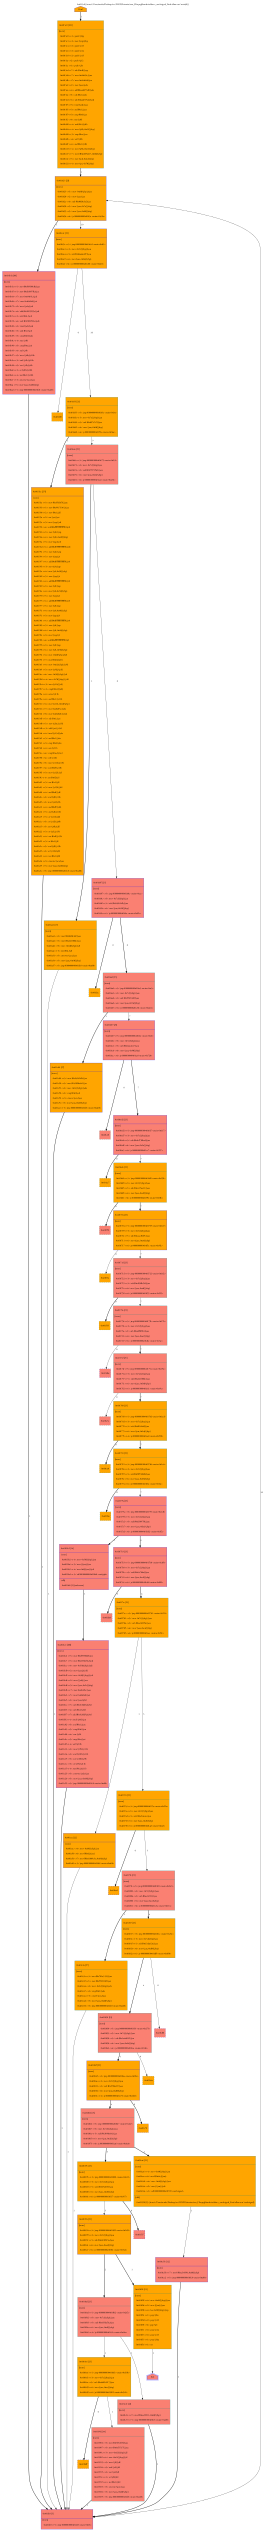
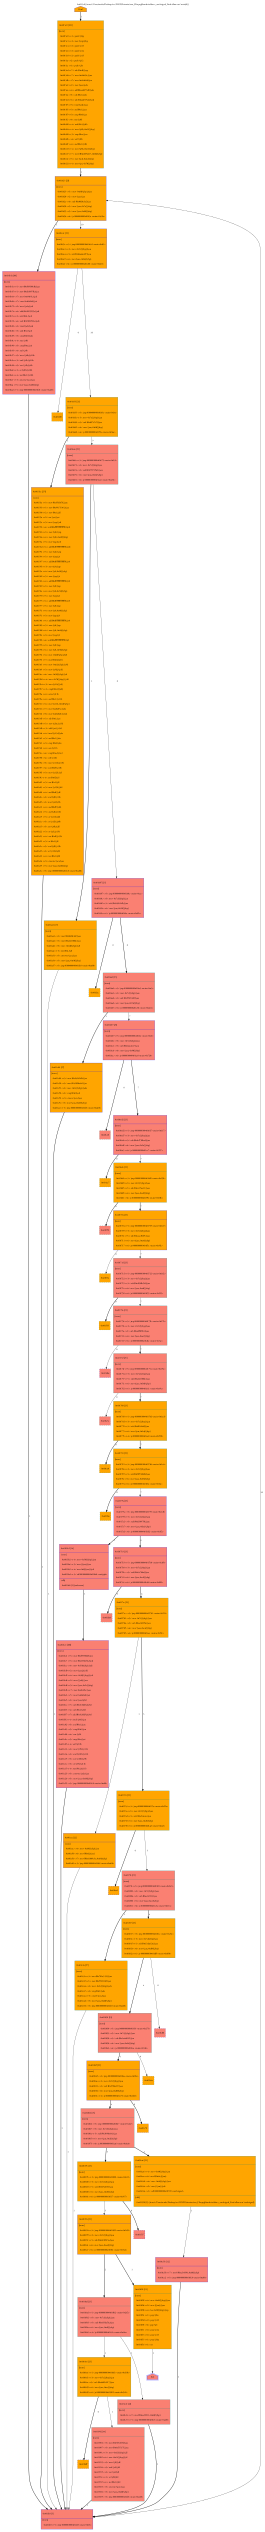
(142, 1713) -> (142, 1713)
